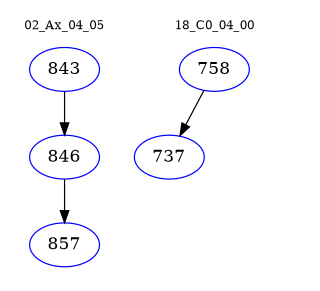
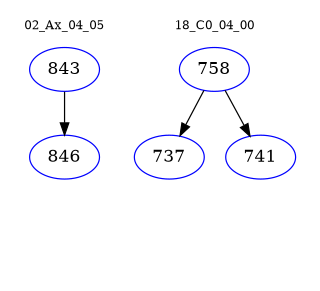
none -> (261, 157)
(65, 245) -> none
